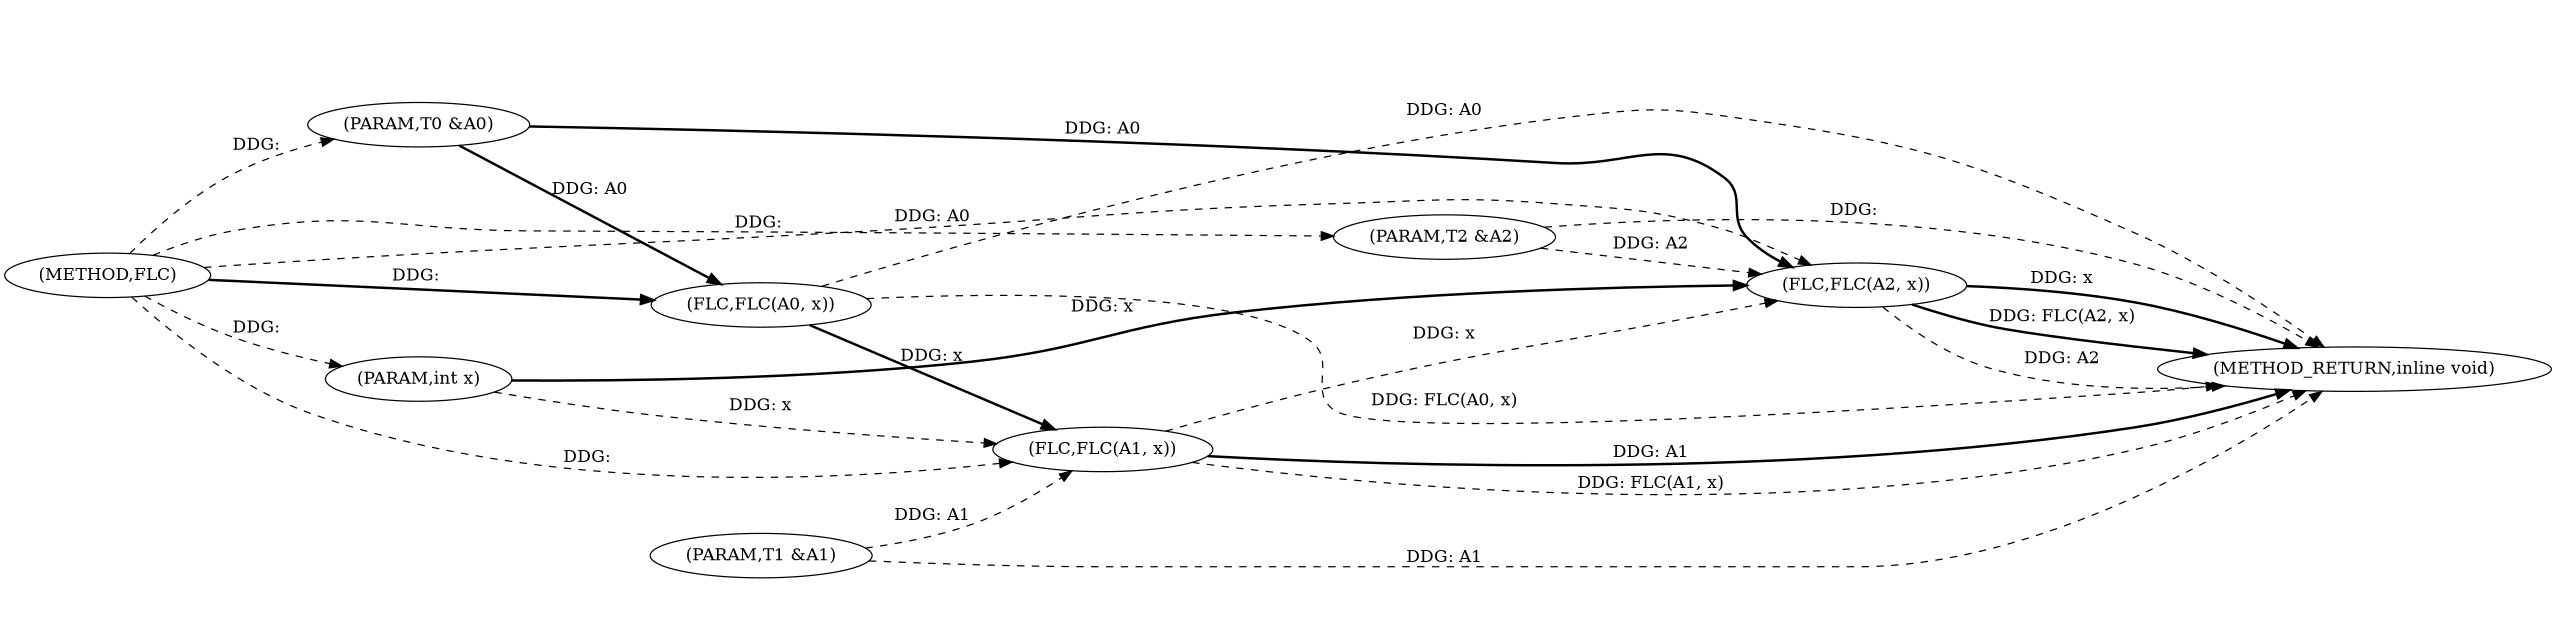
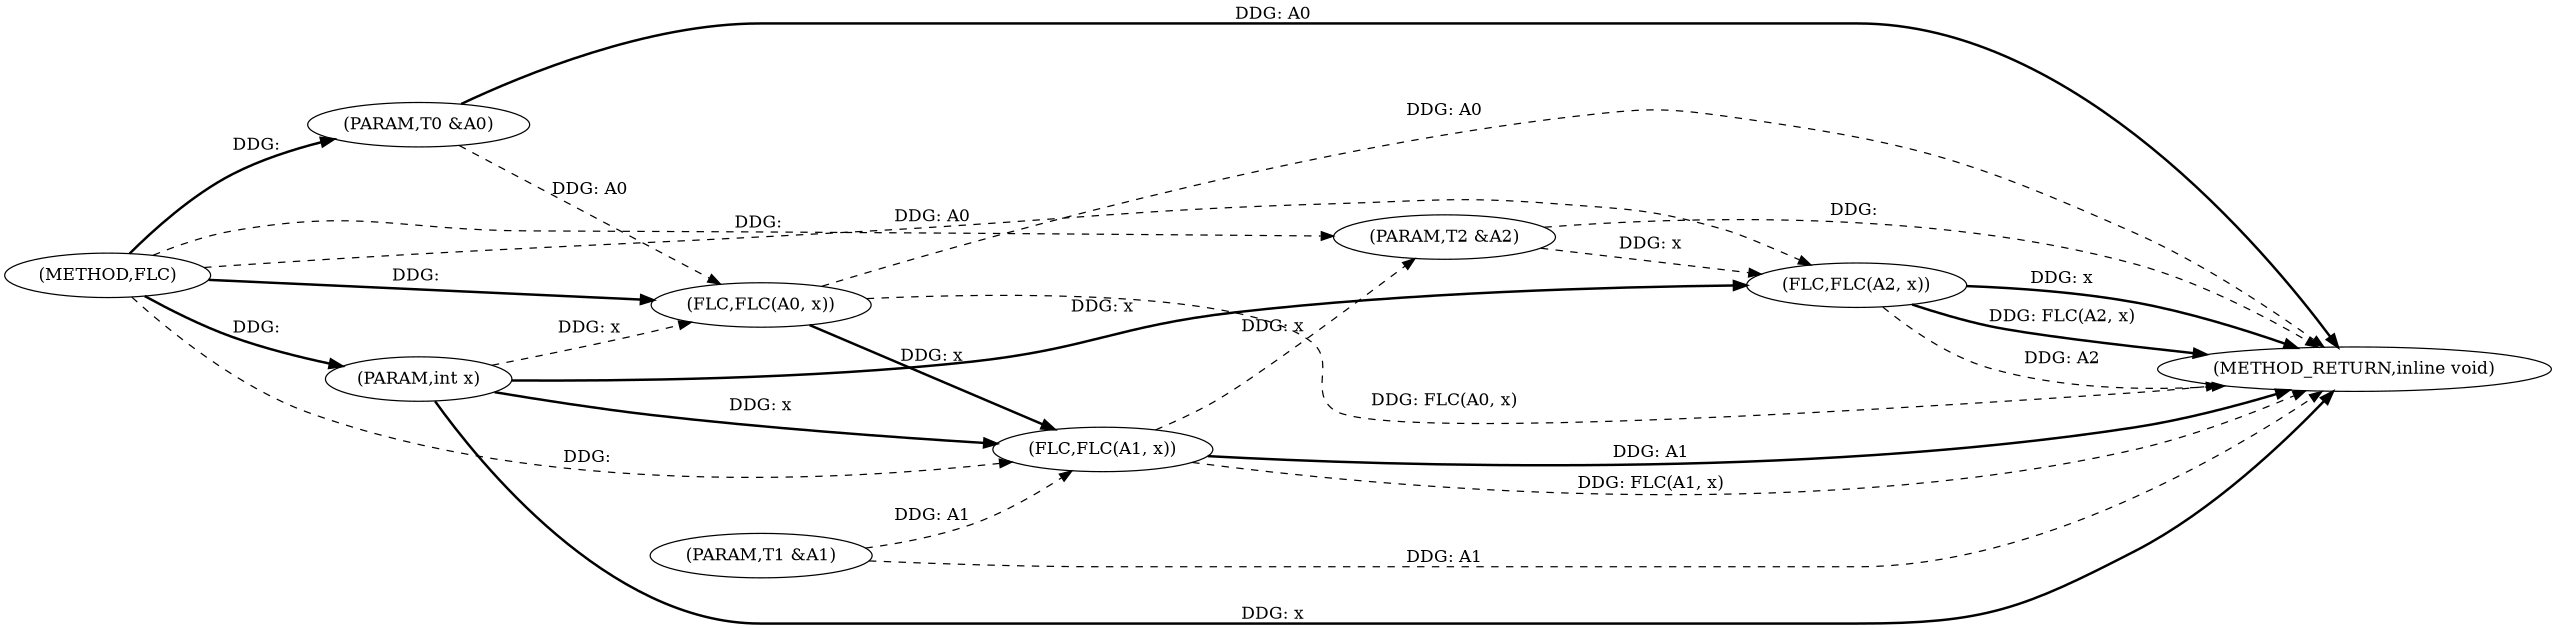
(1184, 145) -> (1446, 23)
(217, 183) -> (217, 183)
(584, 212) -> (584, 212)
(1651, 244) -> (1651, 244)
(234, 338) -> (234, 338)
none -> (586, 346)
(1463, 359) -> (1284, 355)
(738, 424) -> (738, 424)
none -> (1372, 624)
